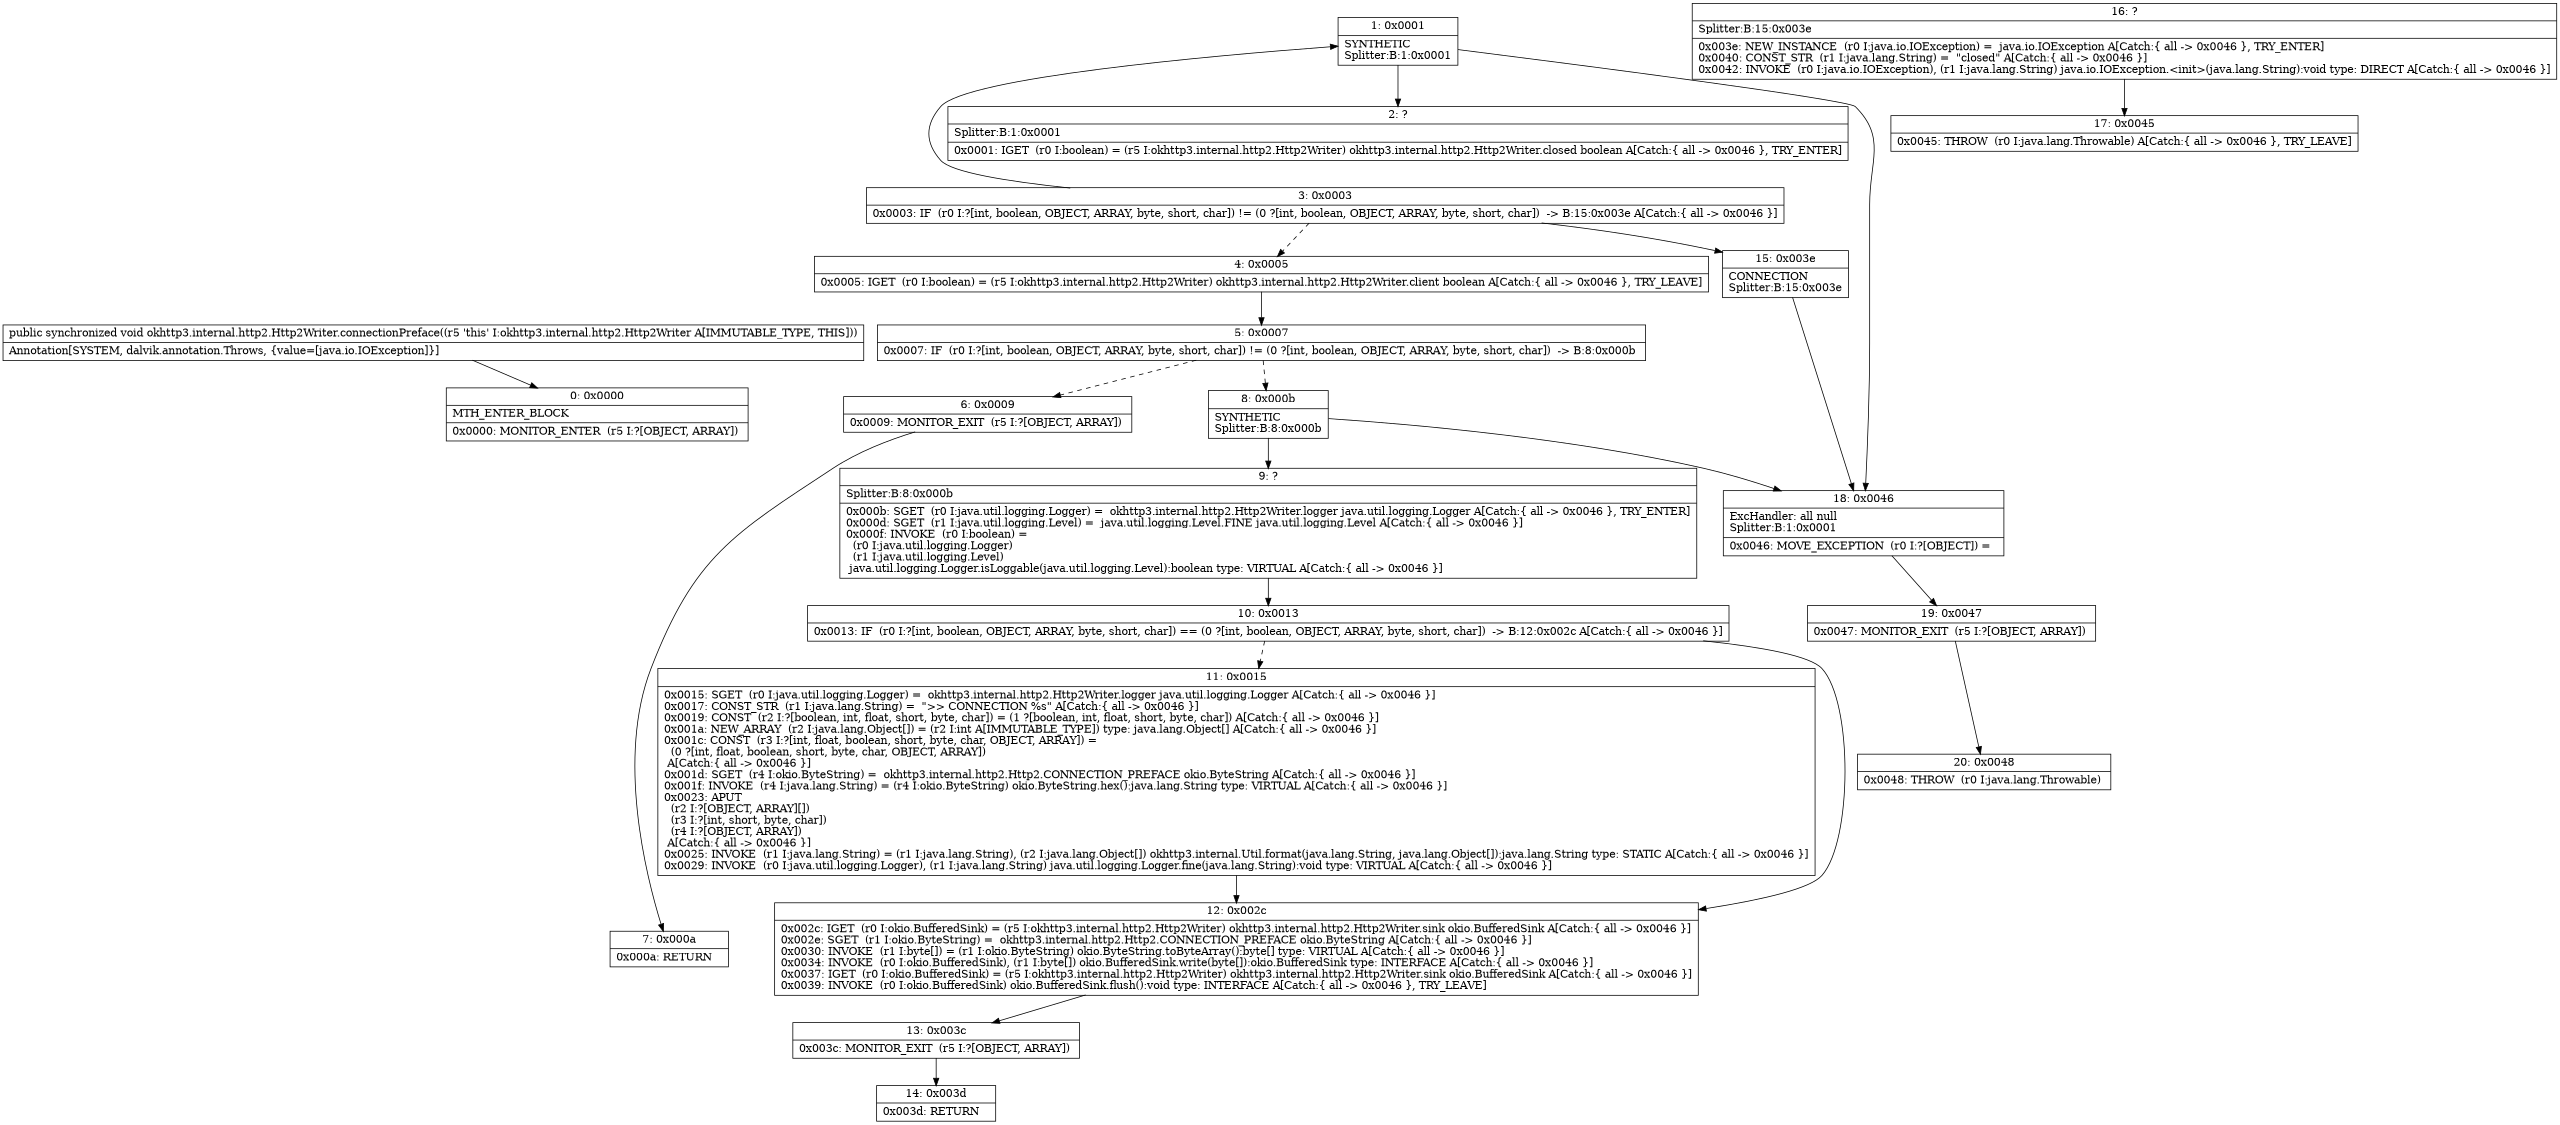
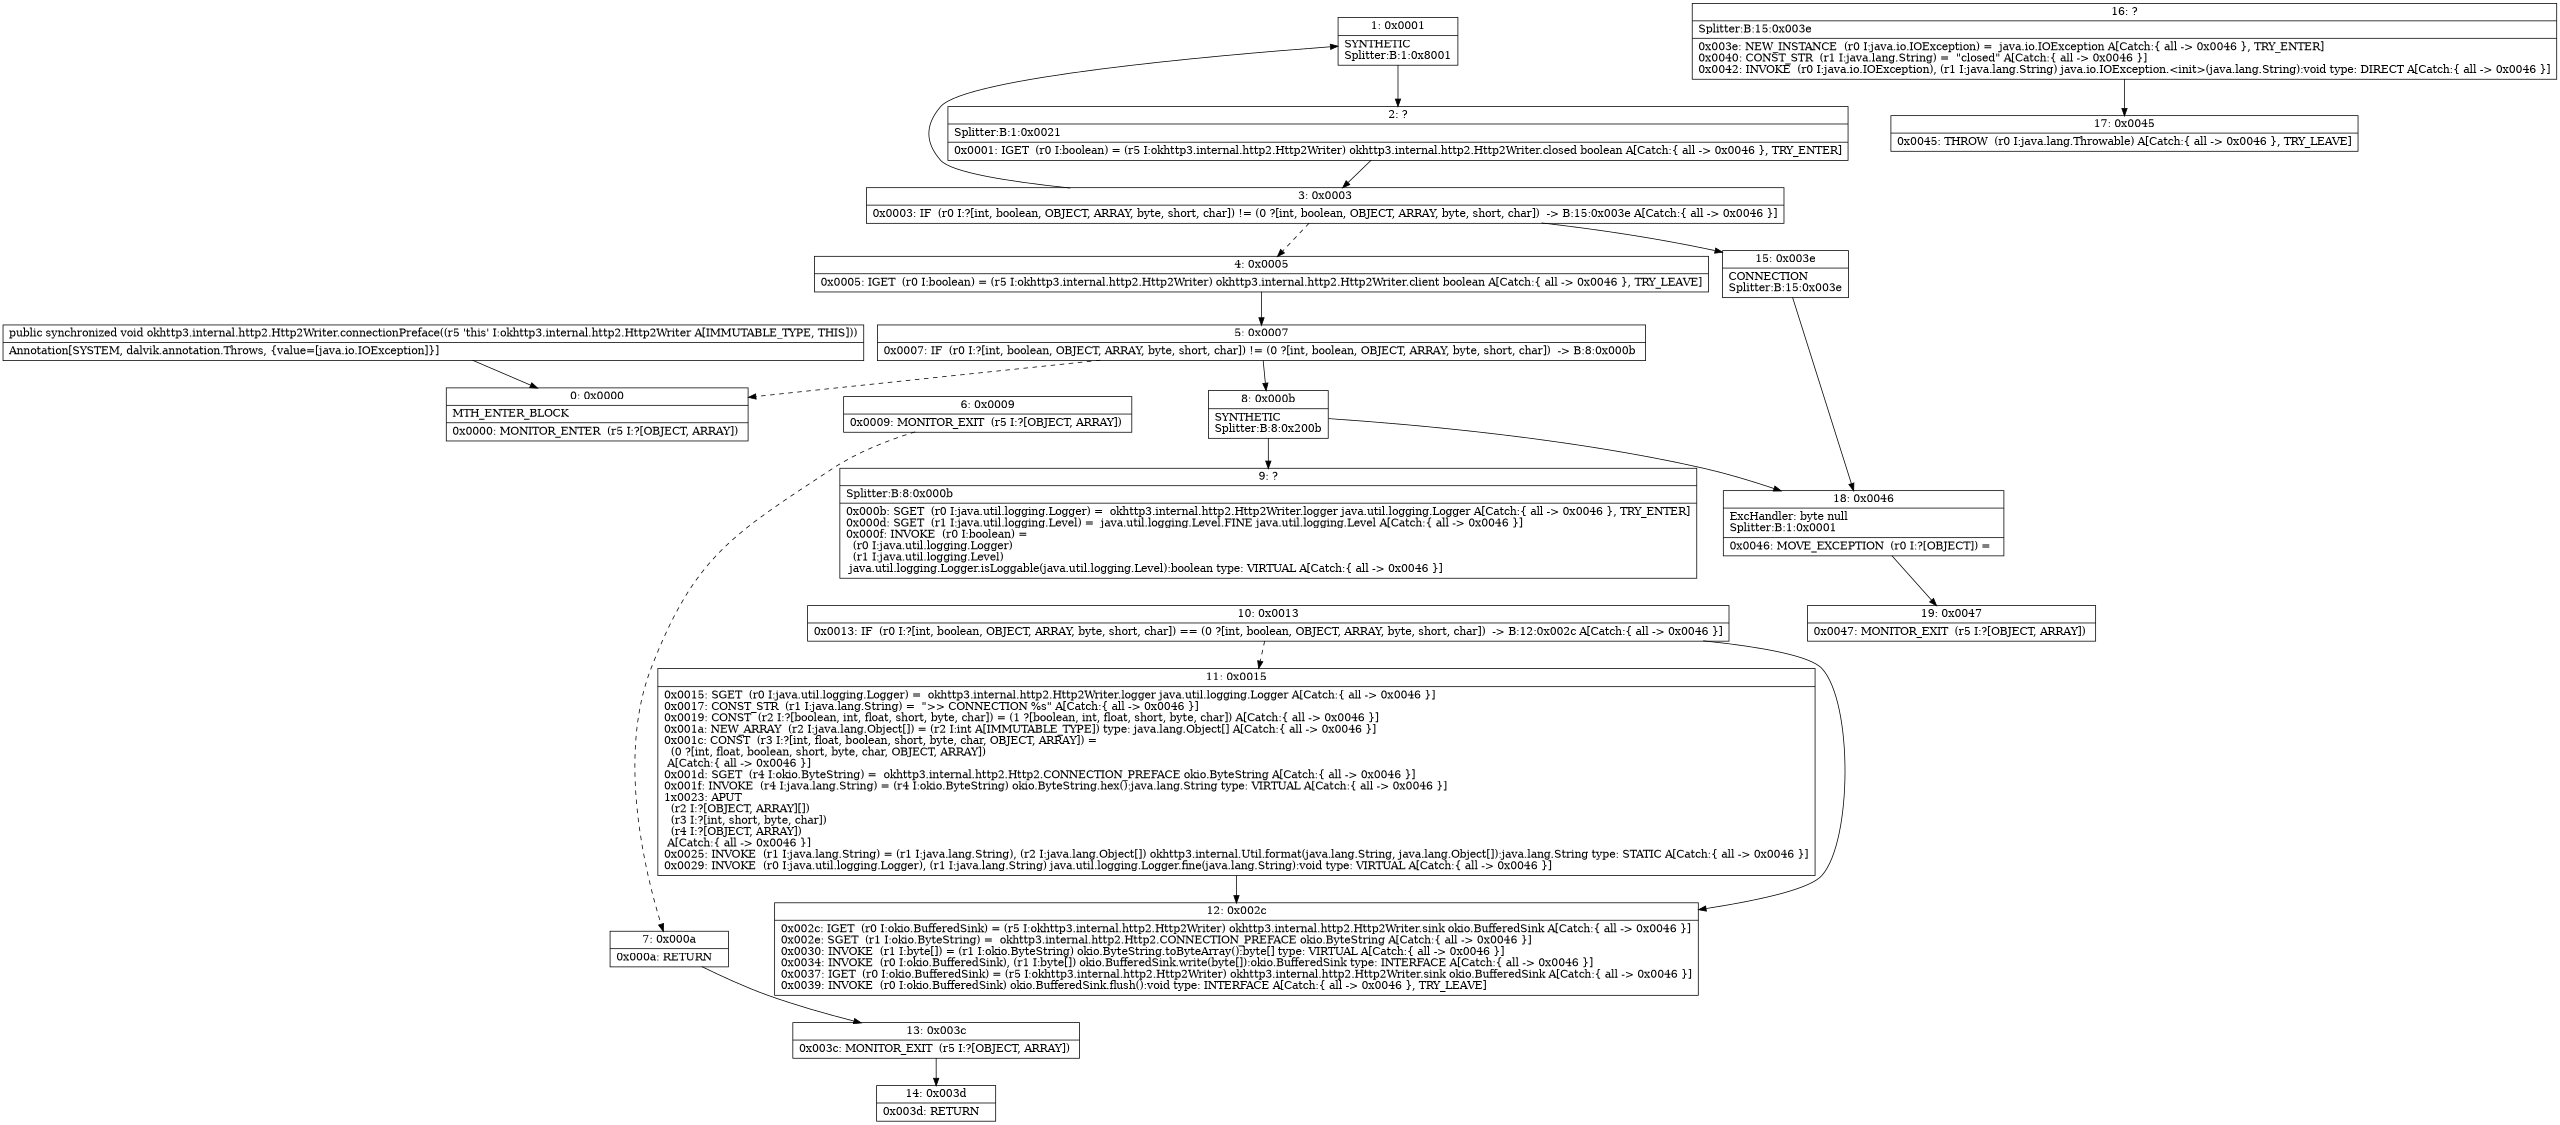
(1398, 56) -> (1398, 56)
(1846, 104) -> none
(1008, 133) -> (1008, 133)
none -> (1360, 171)
(1264, 372) -> (1264, 372)
(1128, 378) -> (928, 378)
(1268, 429) -> (1268, 429)
(1783, 517) -> (1789, 517)
(1268, 588) -> none
(673, 620) -> (673, 620)
(1984, 772) -> none
(706, 798) -> (706, 798)
(1042, 1008) -> (776, 998)
